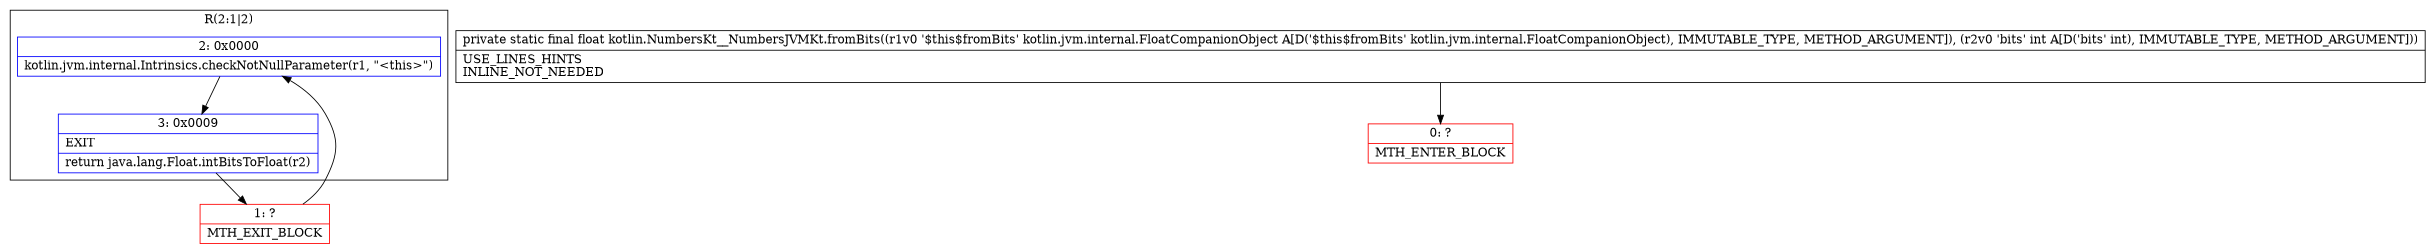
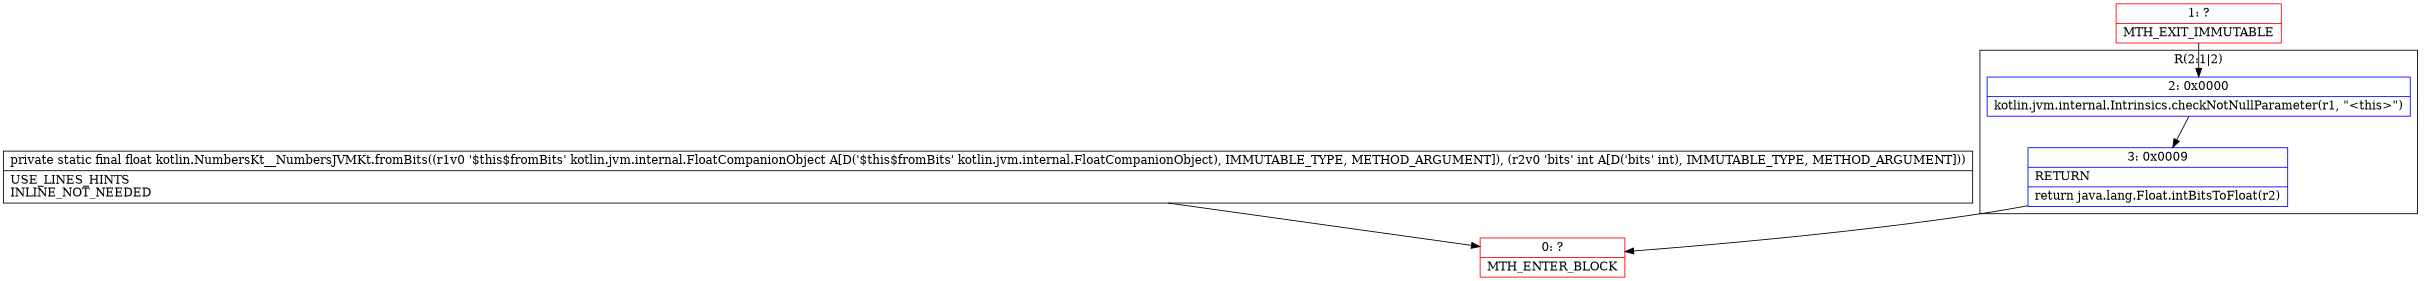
(80, 143) -> (2062, 177)
(228, 185) -> (1831, 233)
(265, 233) -> (2199, 33)
